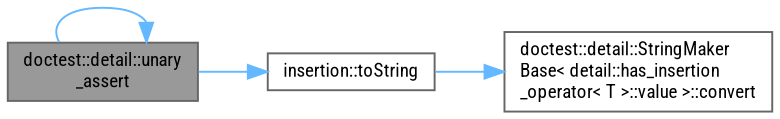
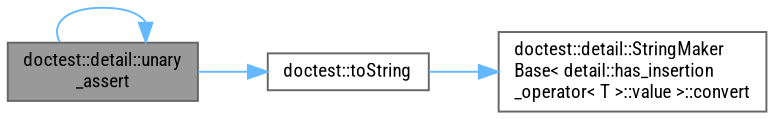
(351, 72) -> (348, 72)
